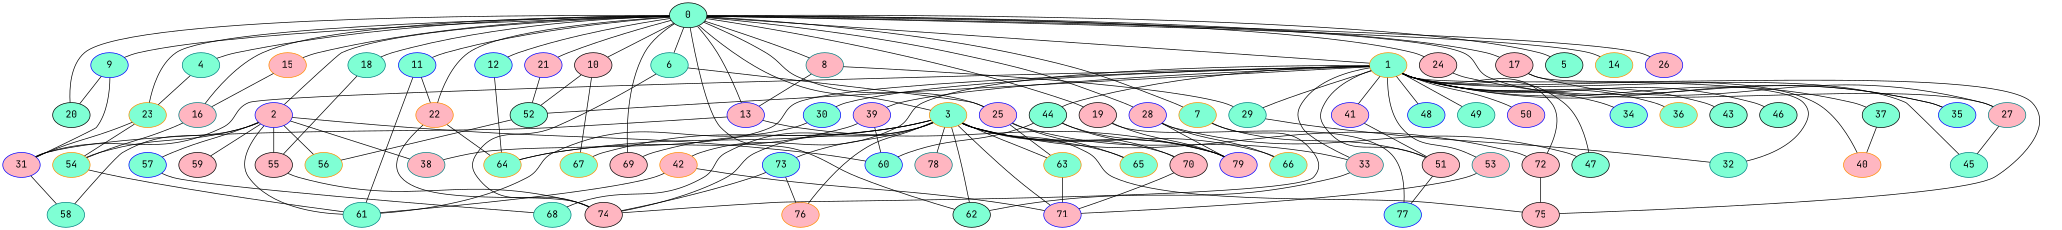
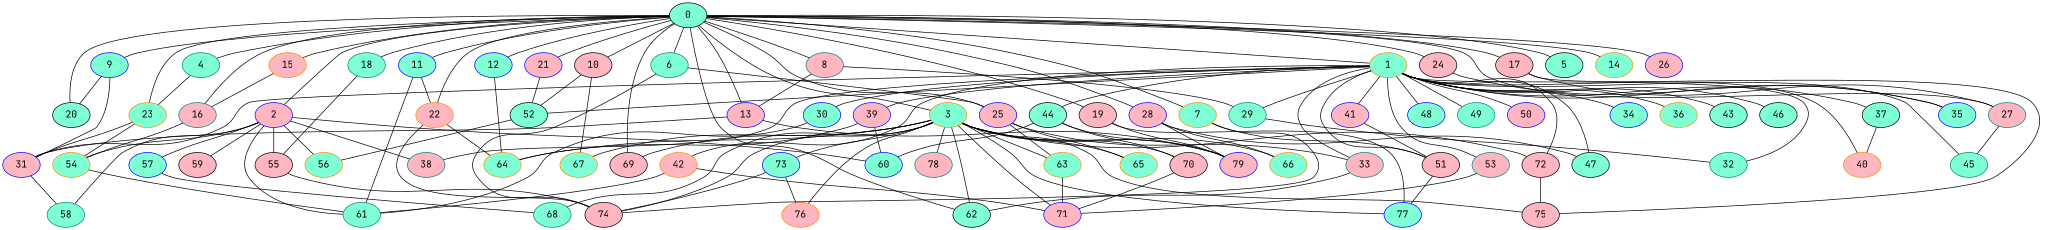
none -> (1163, 201)
